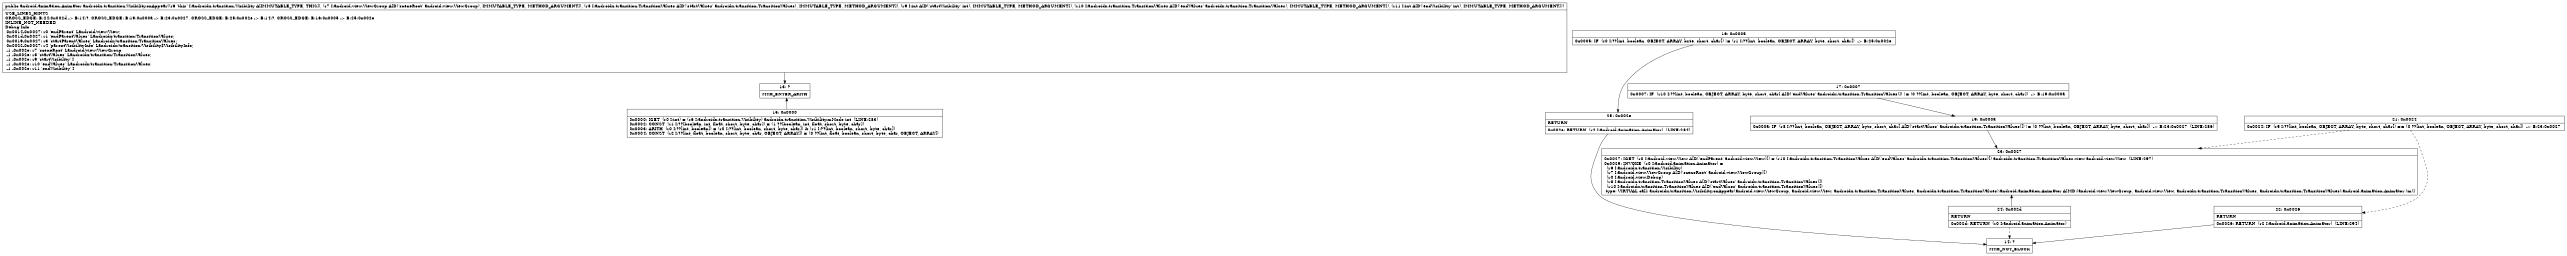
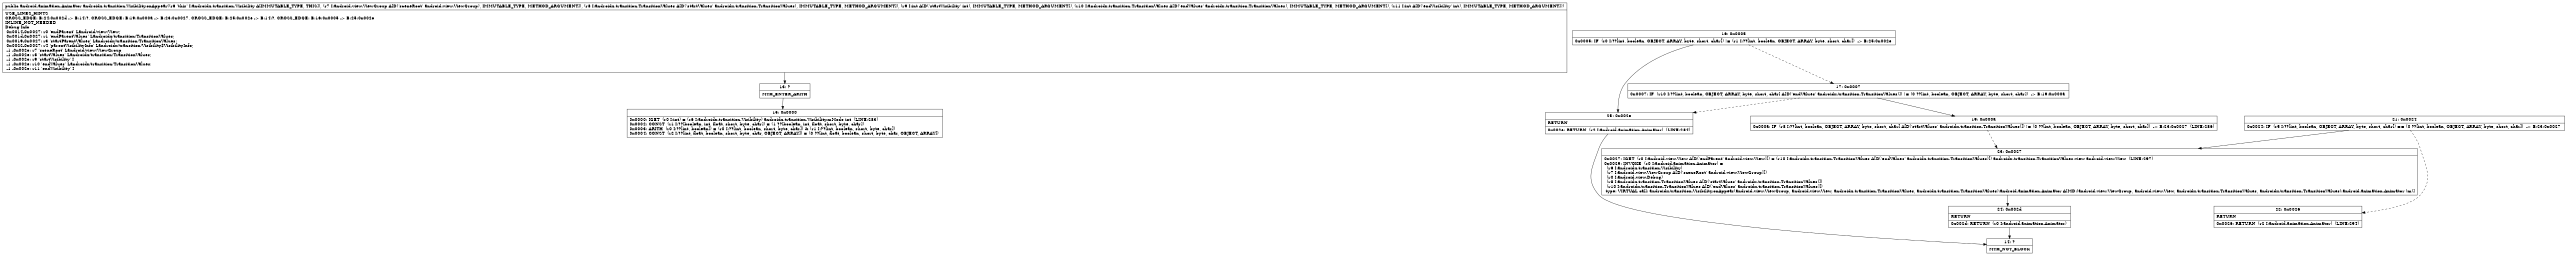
none -> (1790, 64)
(787, 105) -> (783, 102)
none -> (1748, 105)
(1992, 138) -> (1992, 138)
(2275, 139) -> (2275, 139)
(2012, 202) -> (2008, 199)
(2010, 232) -> (2010, 232)
(2125, 234) -> none
